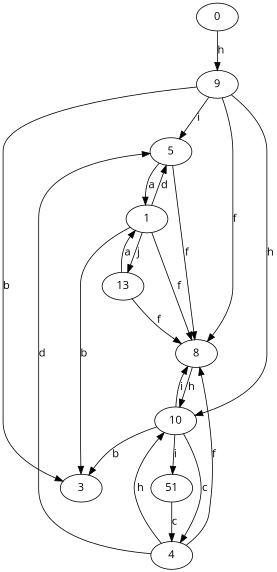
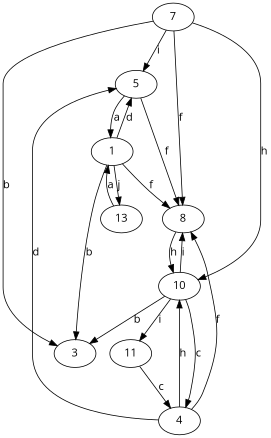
(217, 17) -> none
(217, 84) -> (173, 17)
(152, 321) -> none
(172, 488) -> (131, 354)
